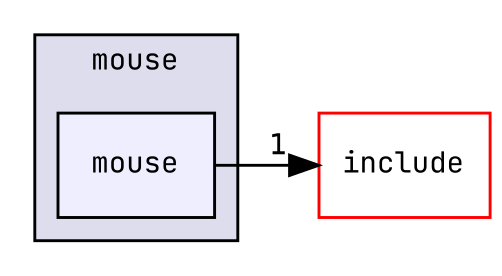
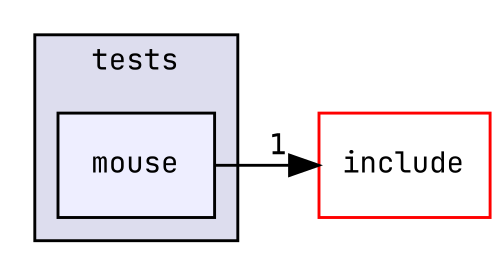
(136, 62) -> (136, 62)
